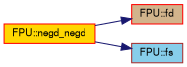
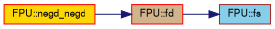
(108, 44) -> (196, 14)
